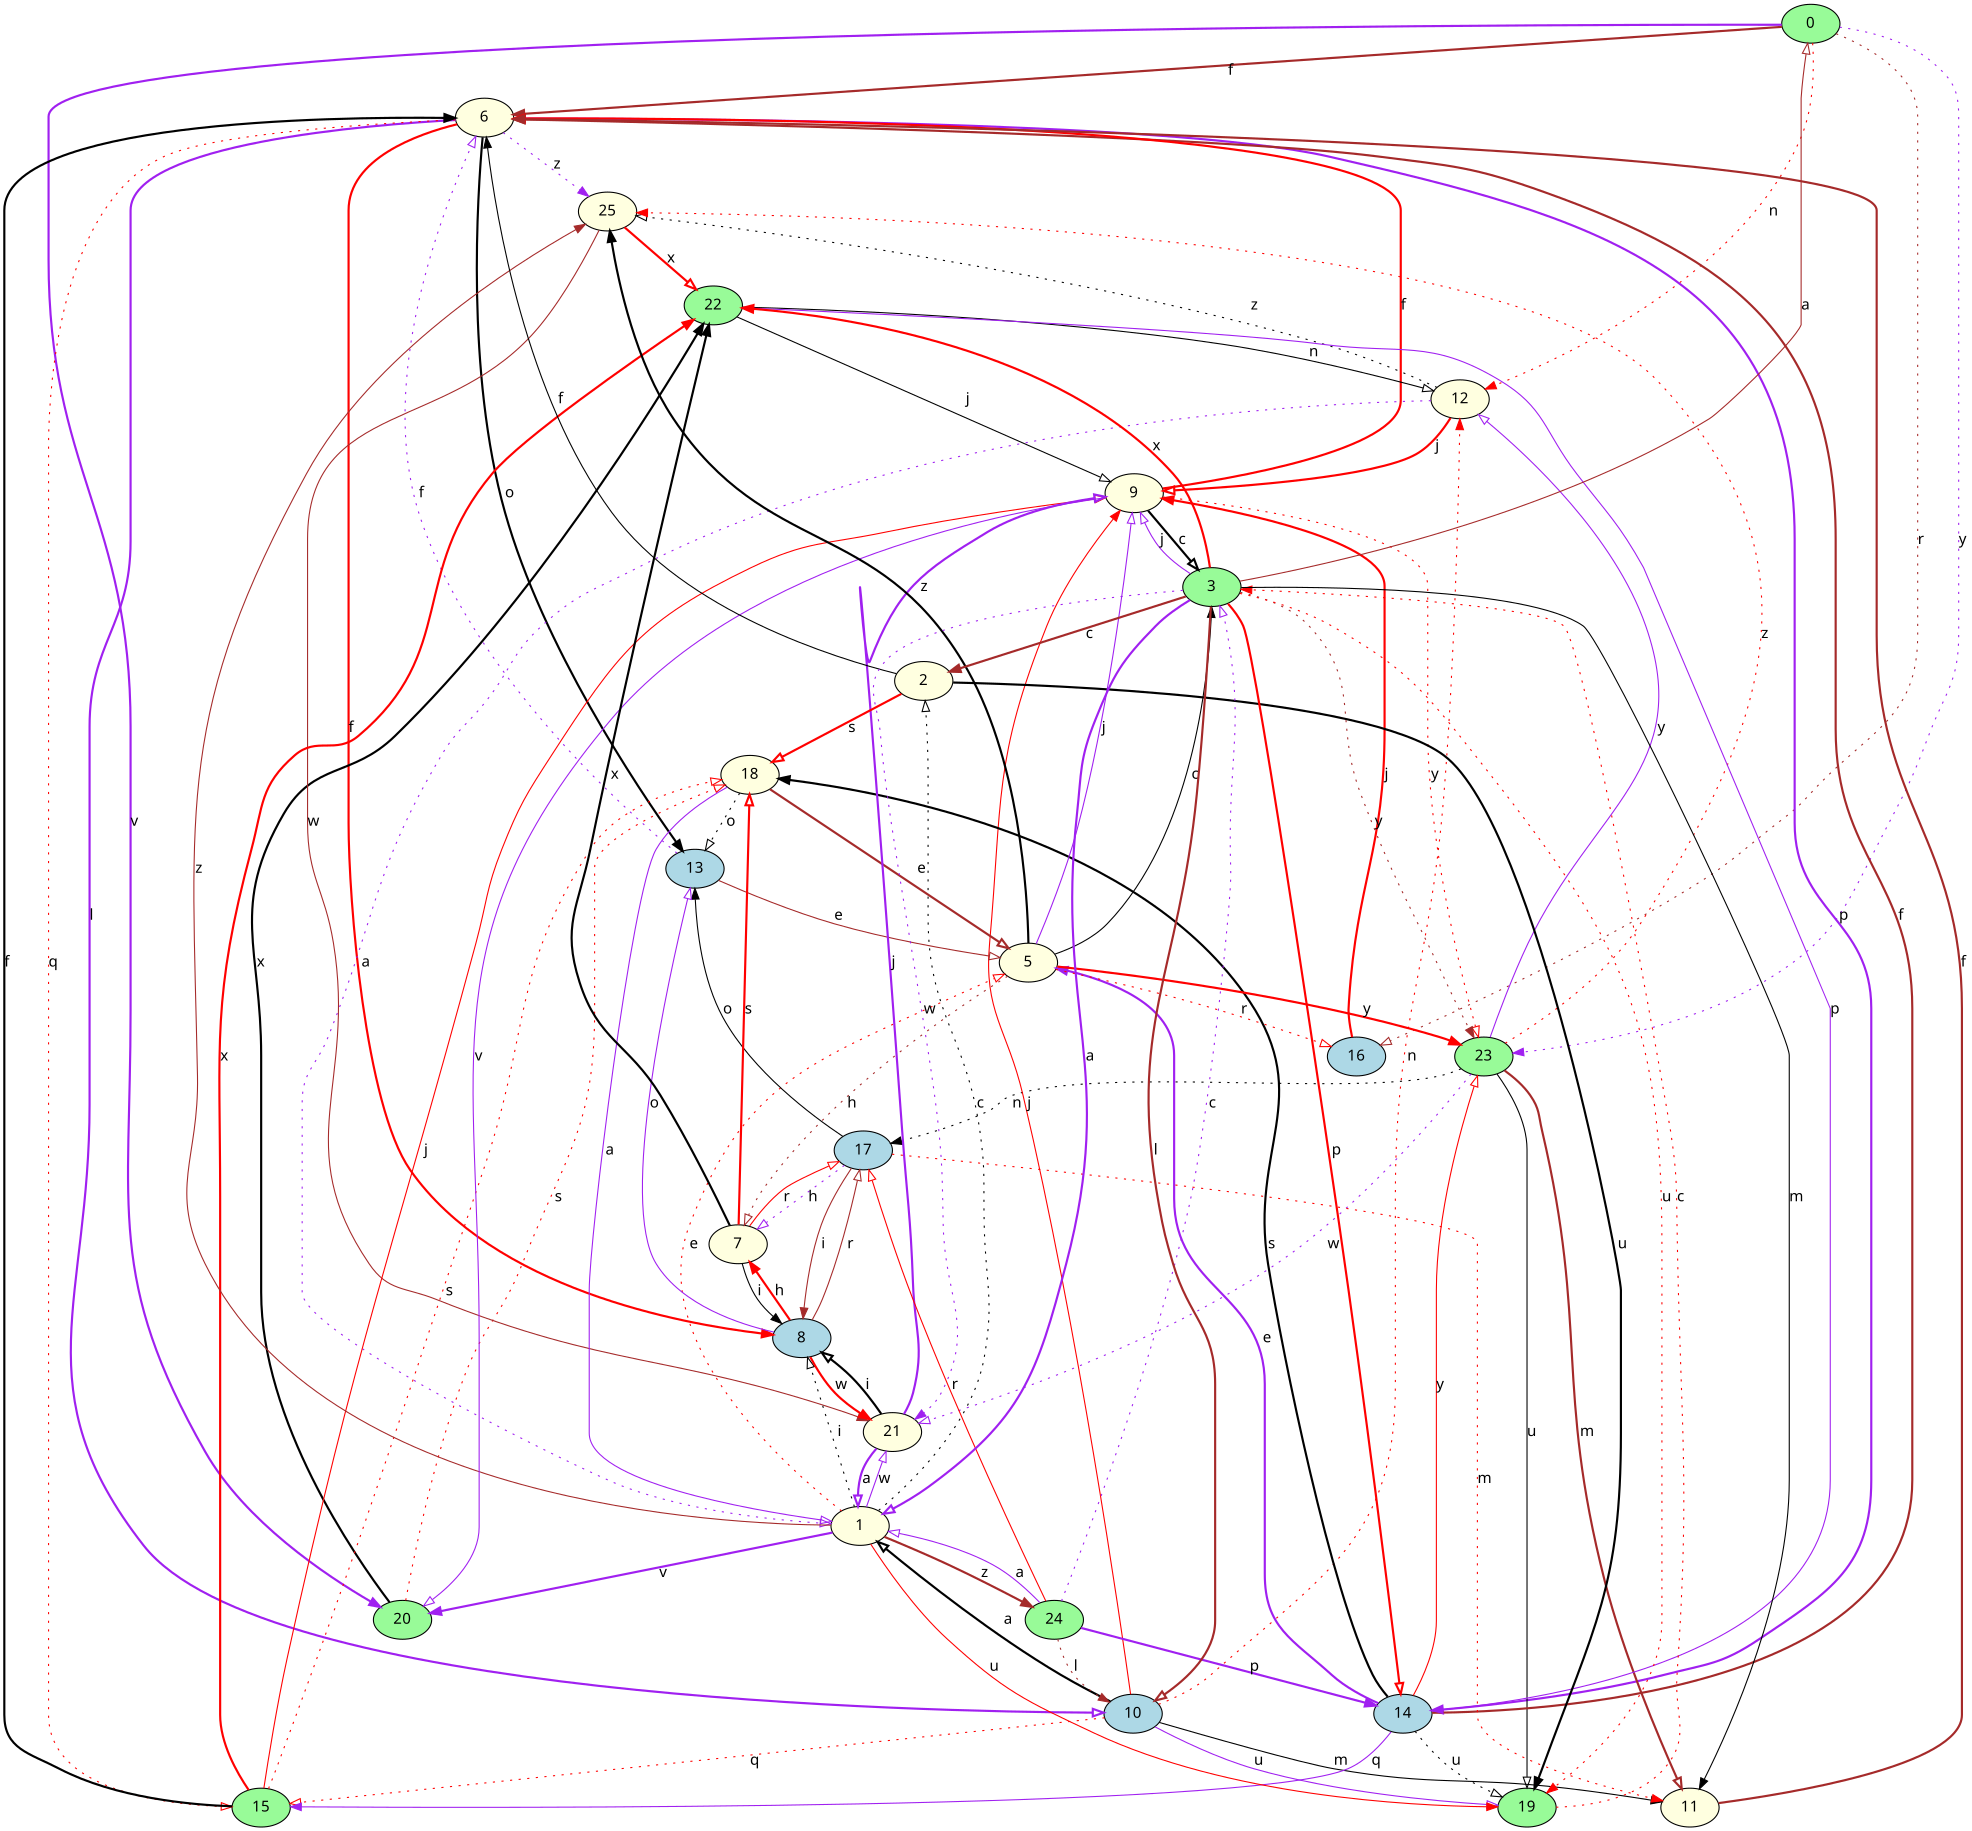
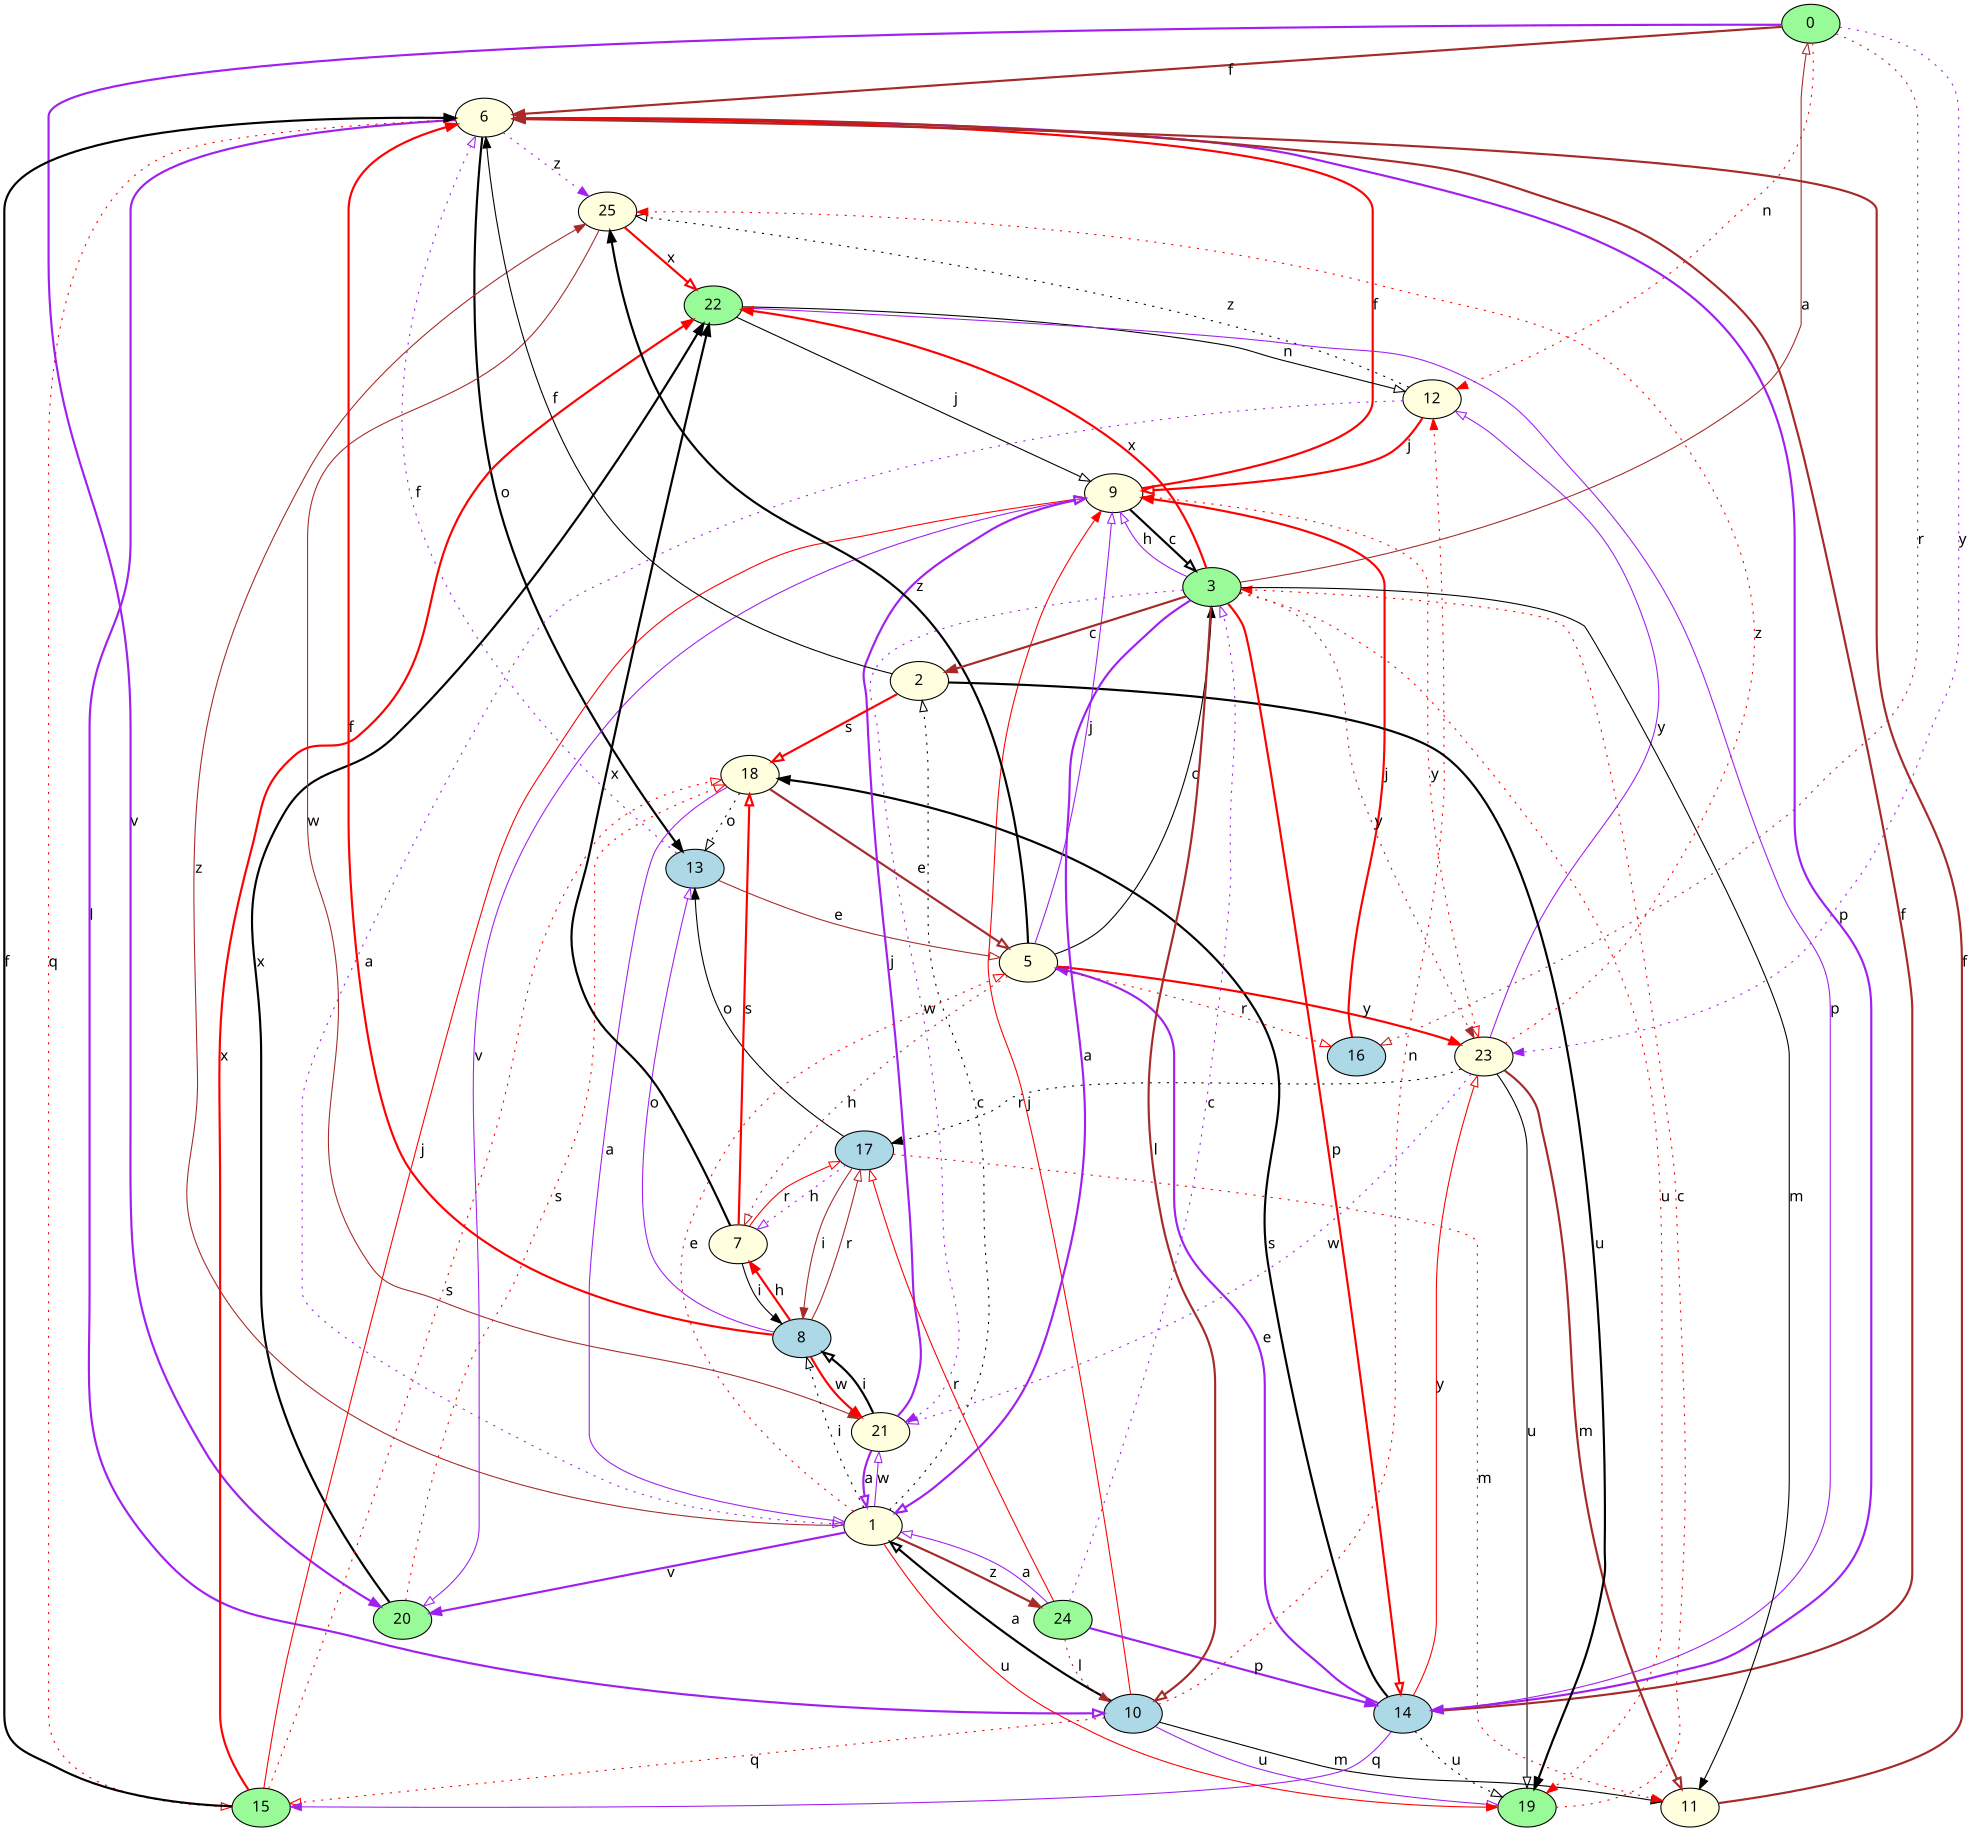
(1162, 540) -> (1148, 540)
(349, 819) -> (349, 830)
(1484, 1057) -> (1484, 1057)
(1018, 1103) -> (1021, 1103)
